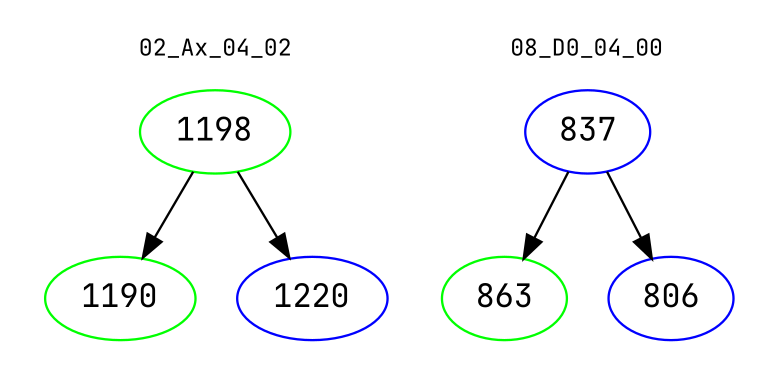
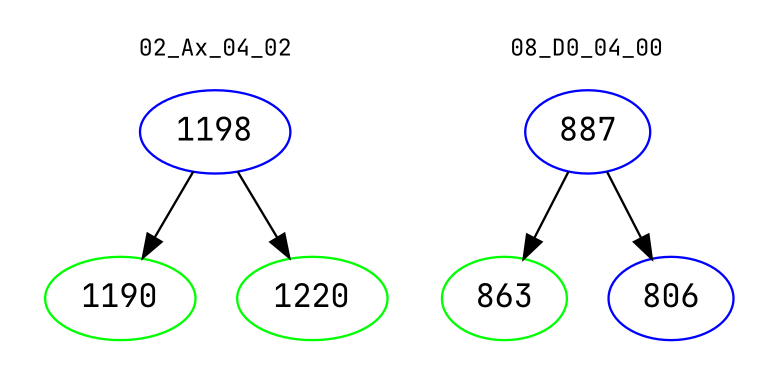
(215, 132) -> (215, 132)
(588, 132) -> (588, 132)
(312, 298) -> (312, 298)
